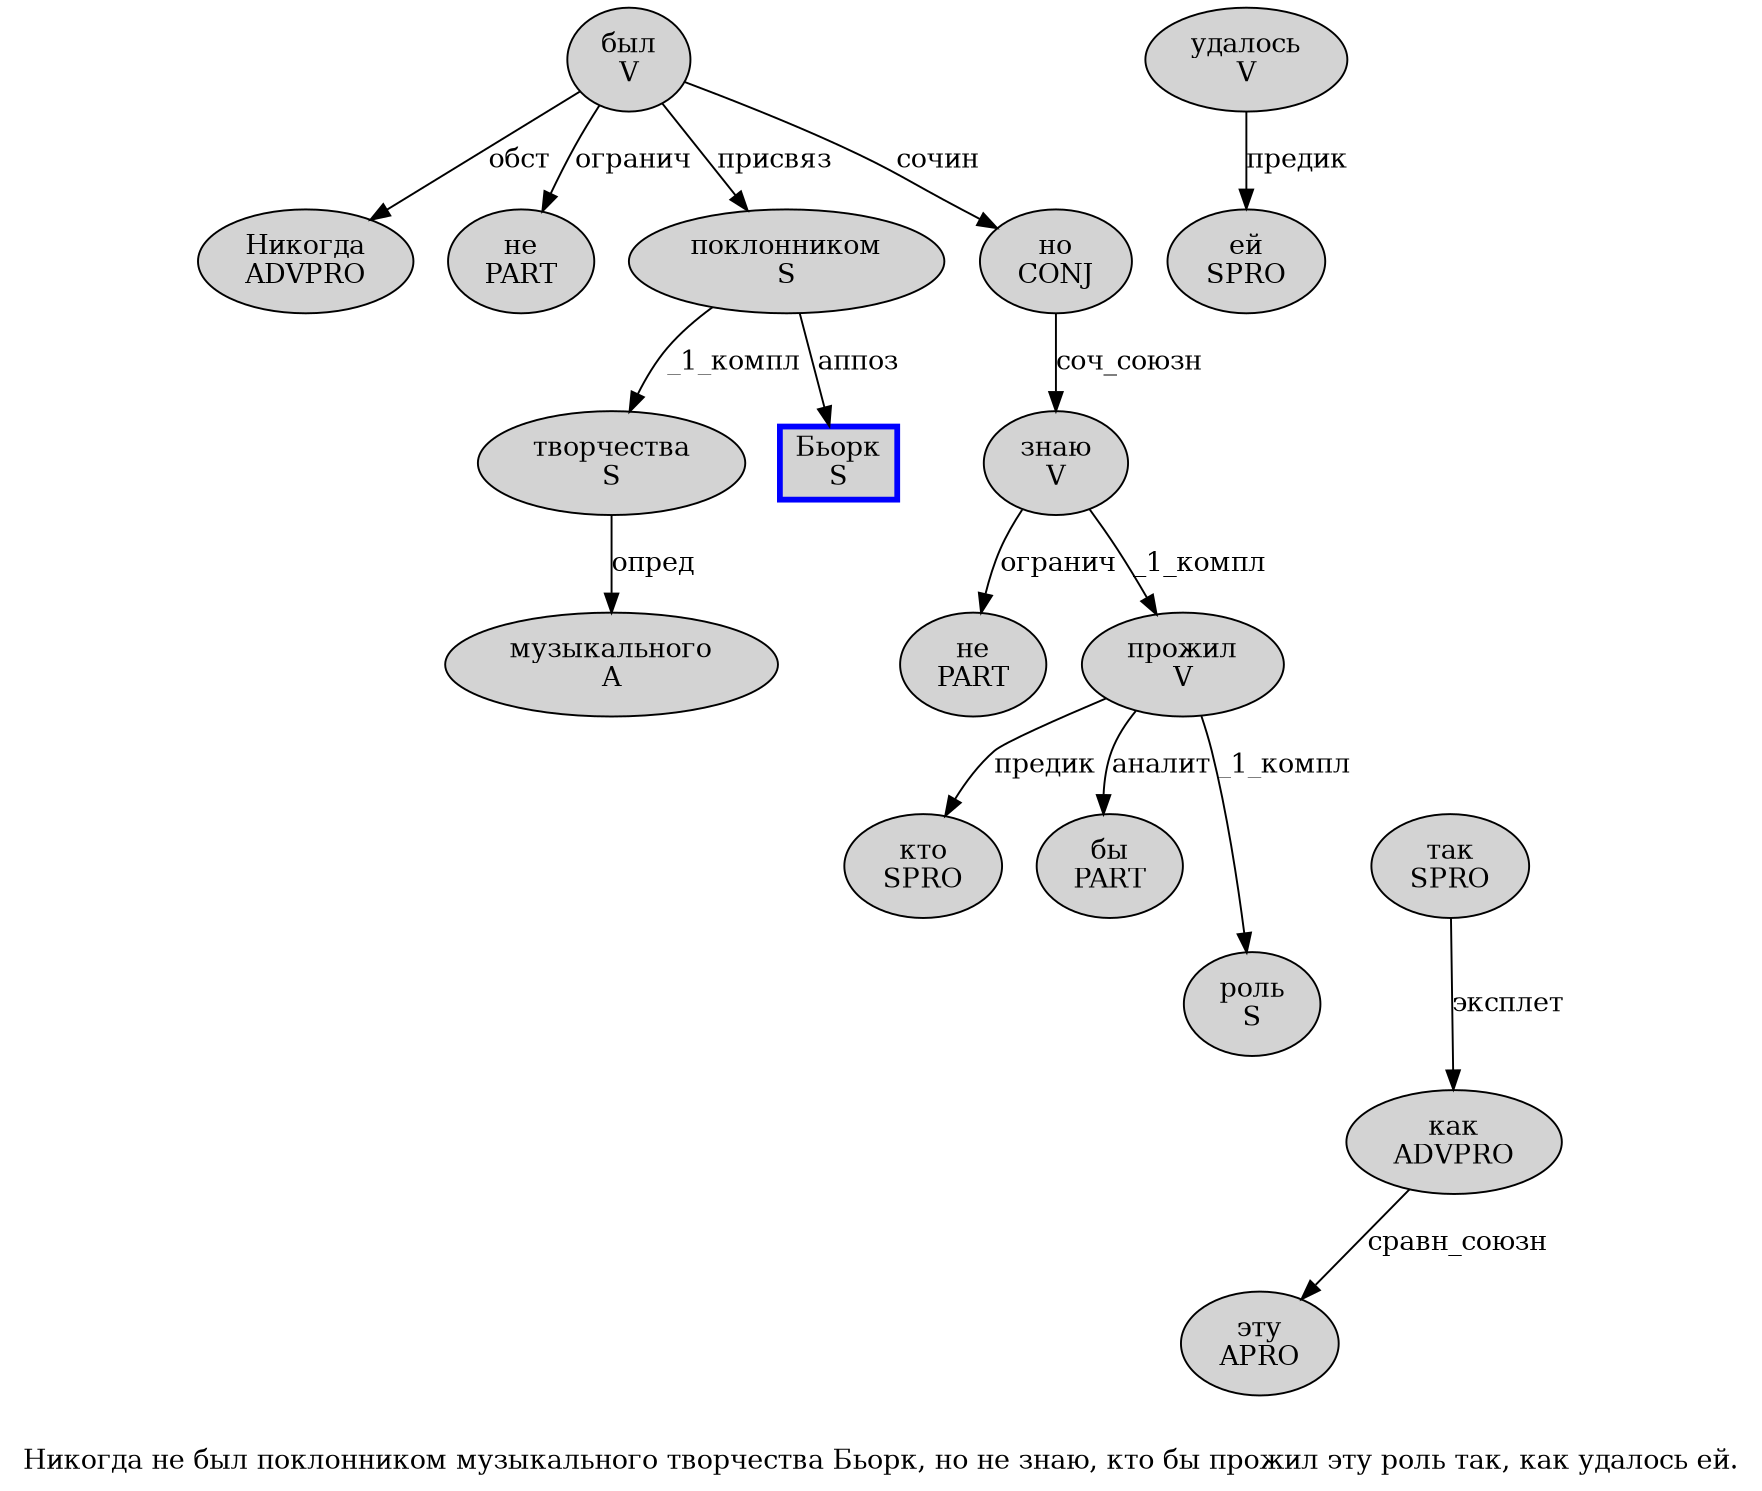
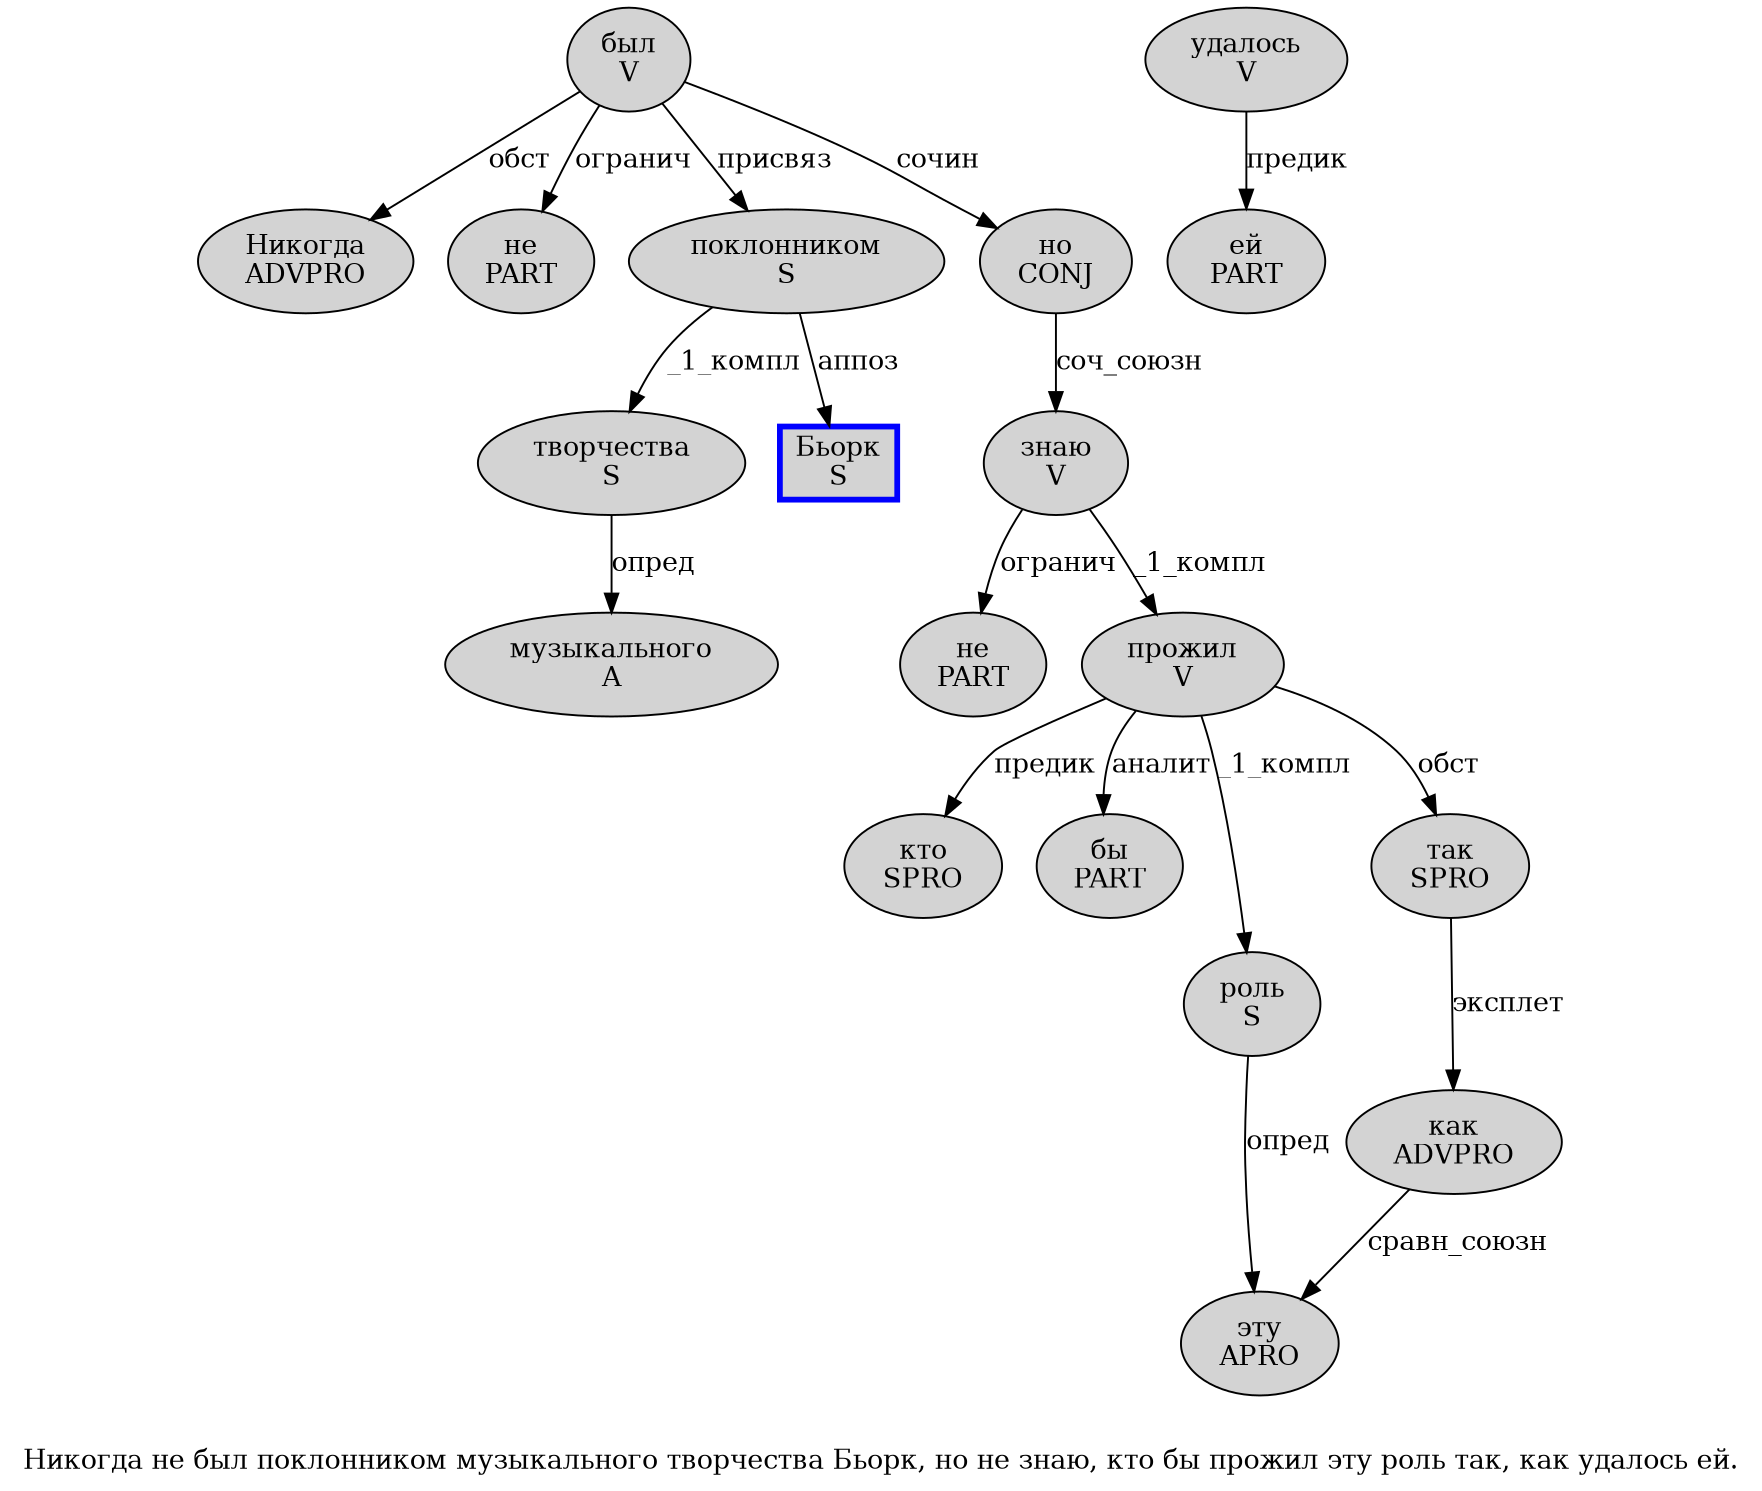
(1246, 261) -> (1246, 261)
none -> (1363, 726)
none -> (1245, 1164)
